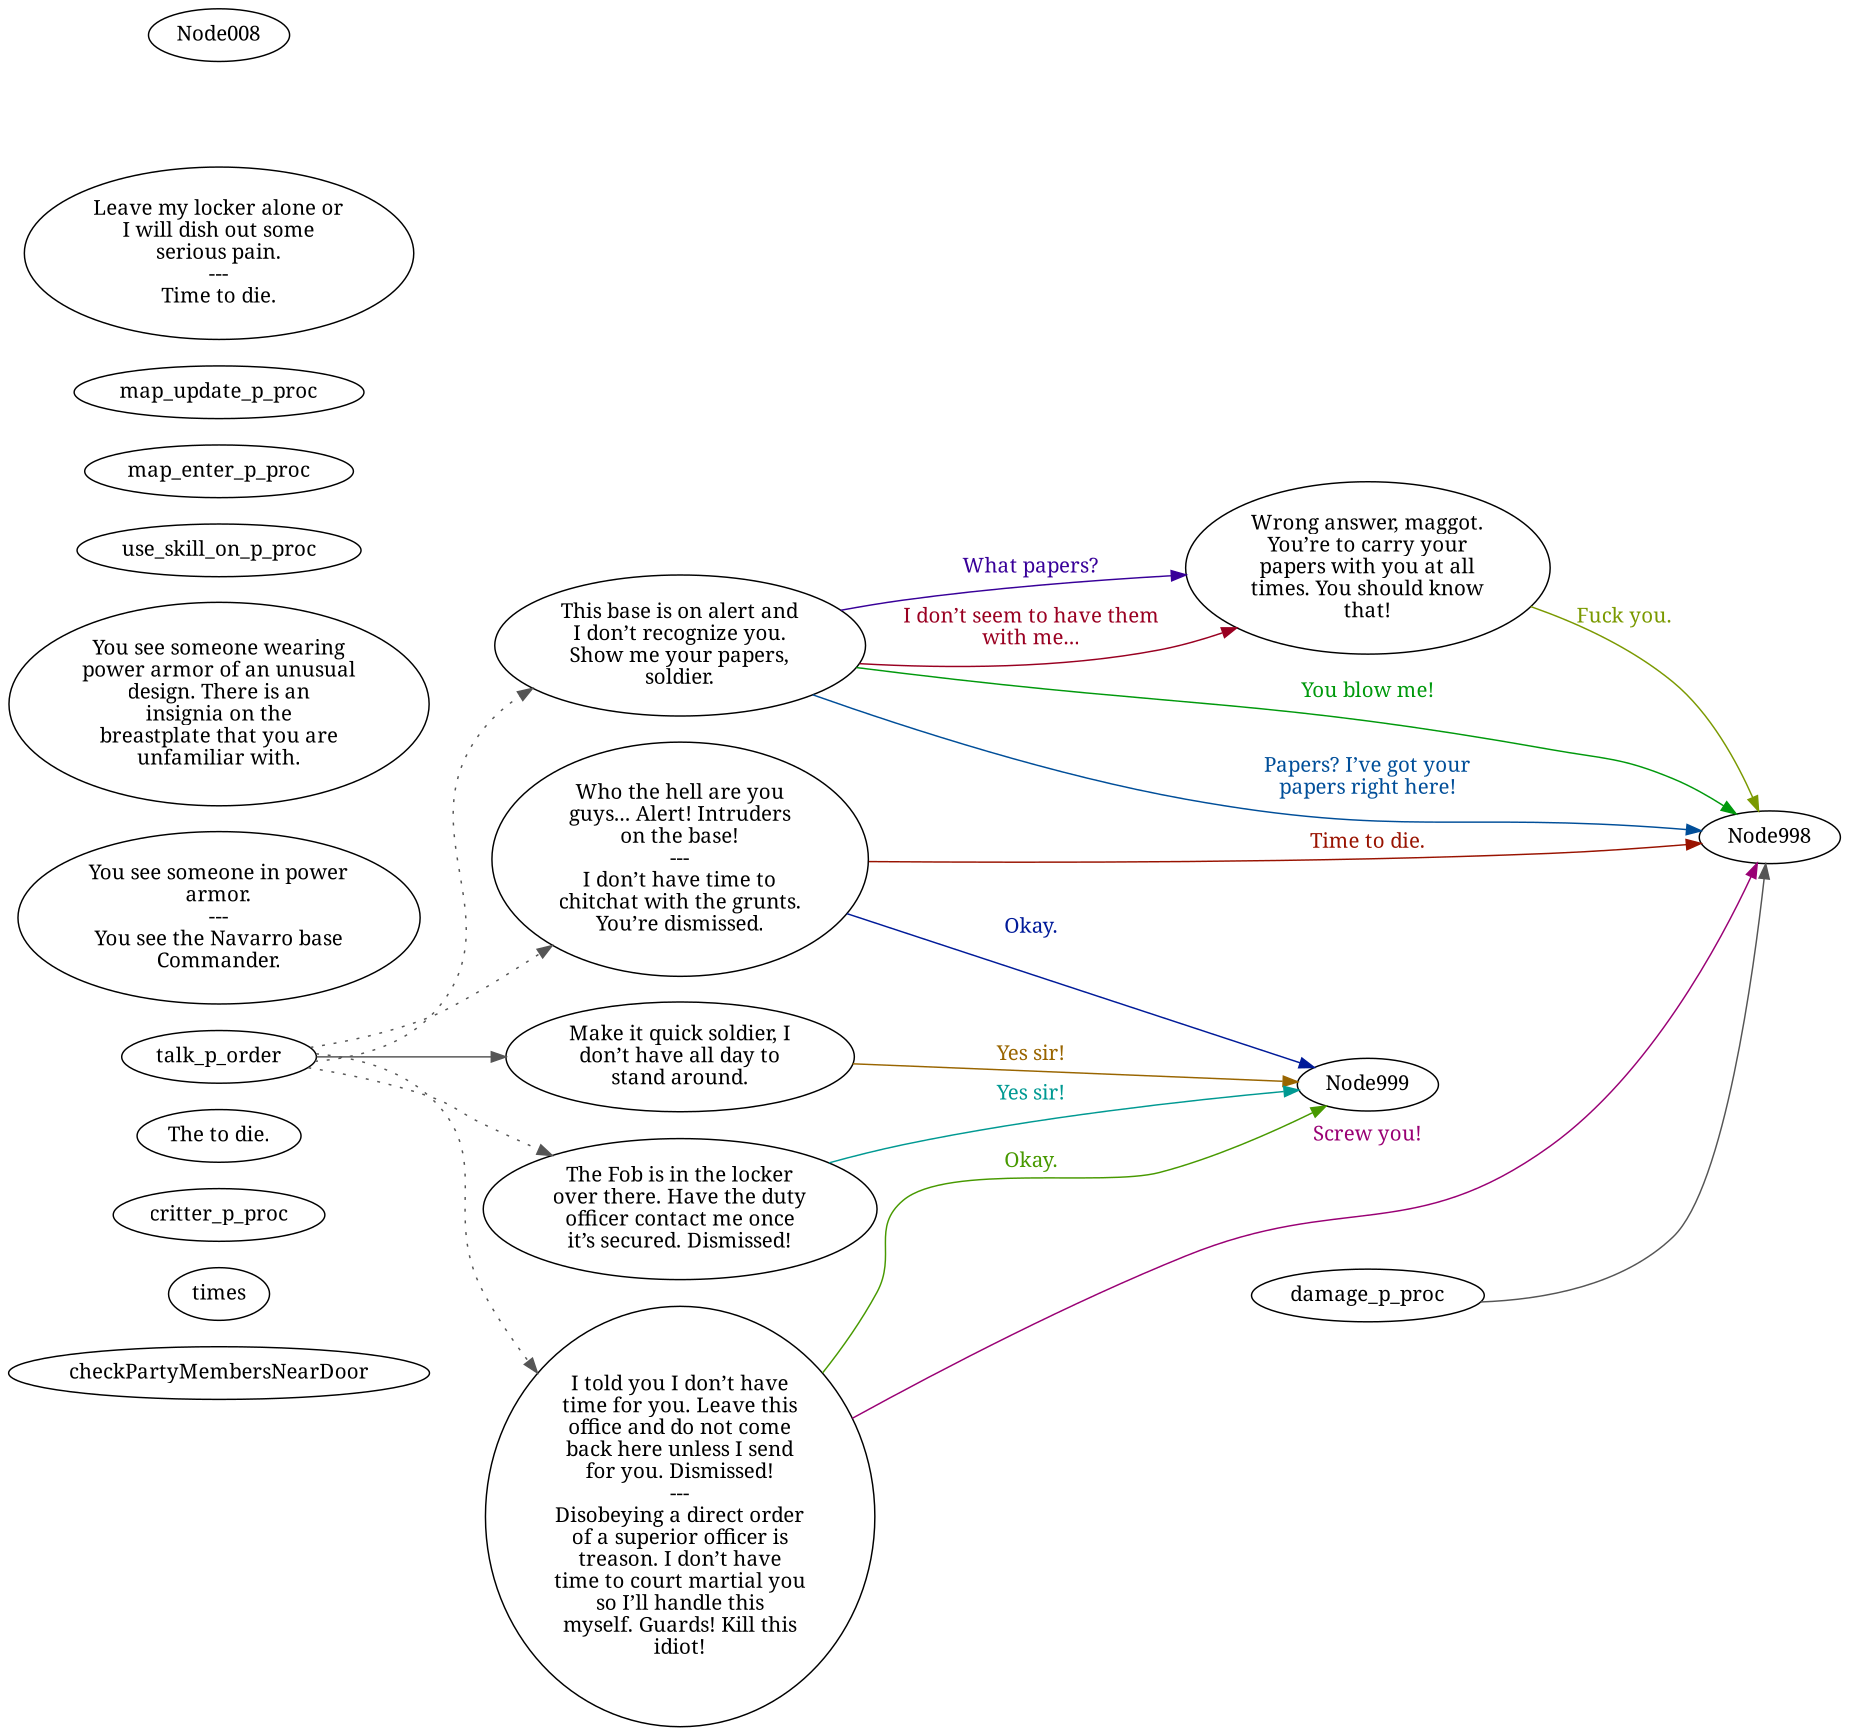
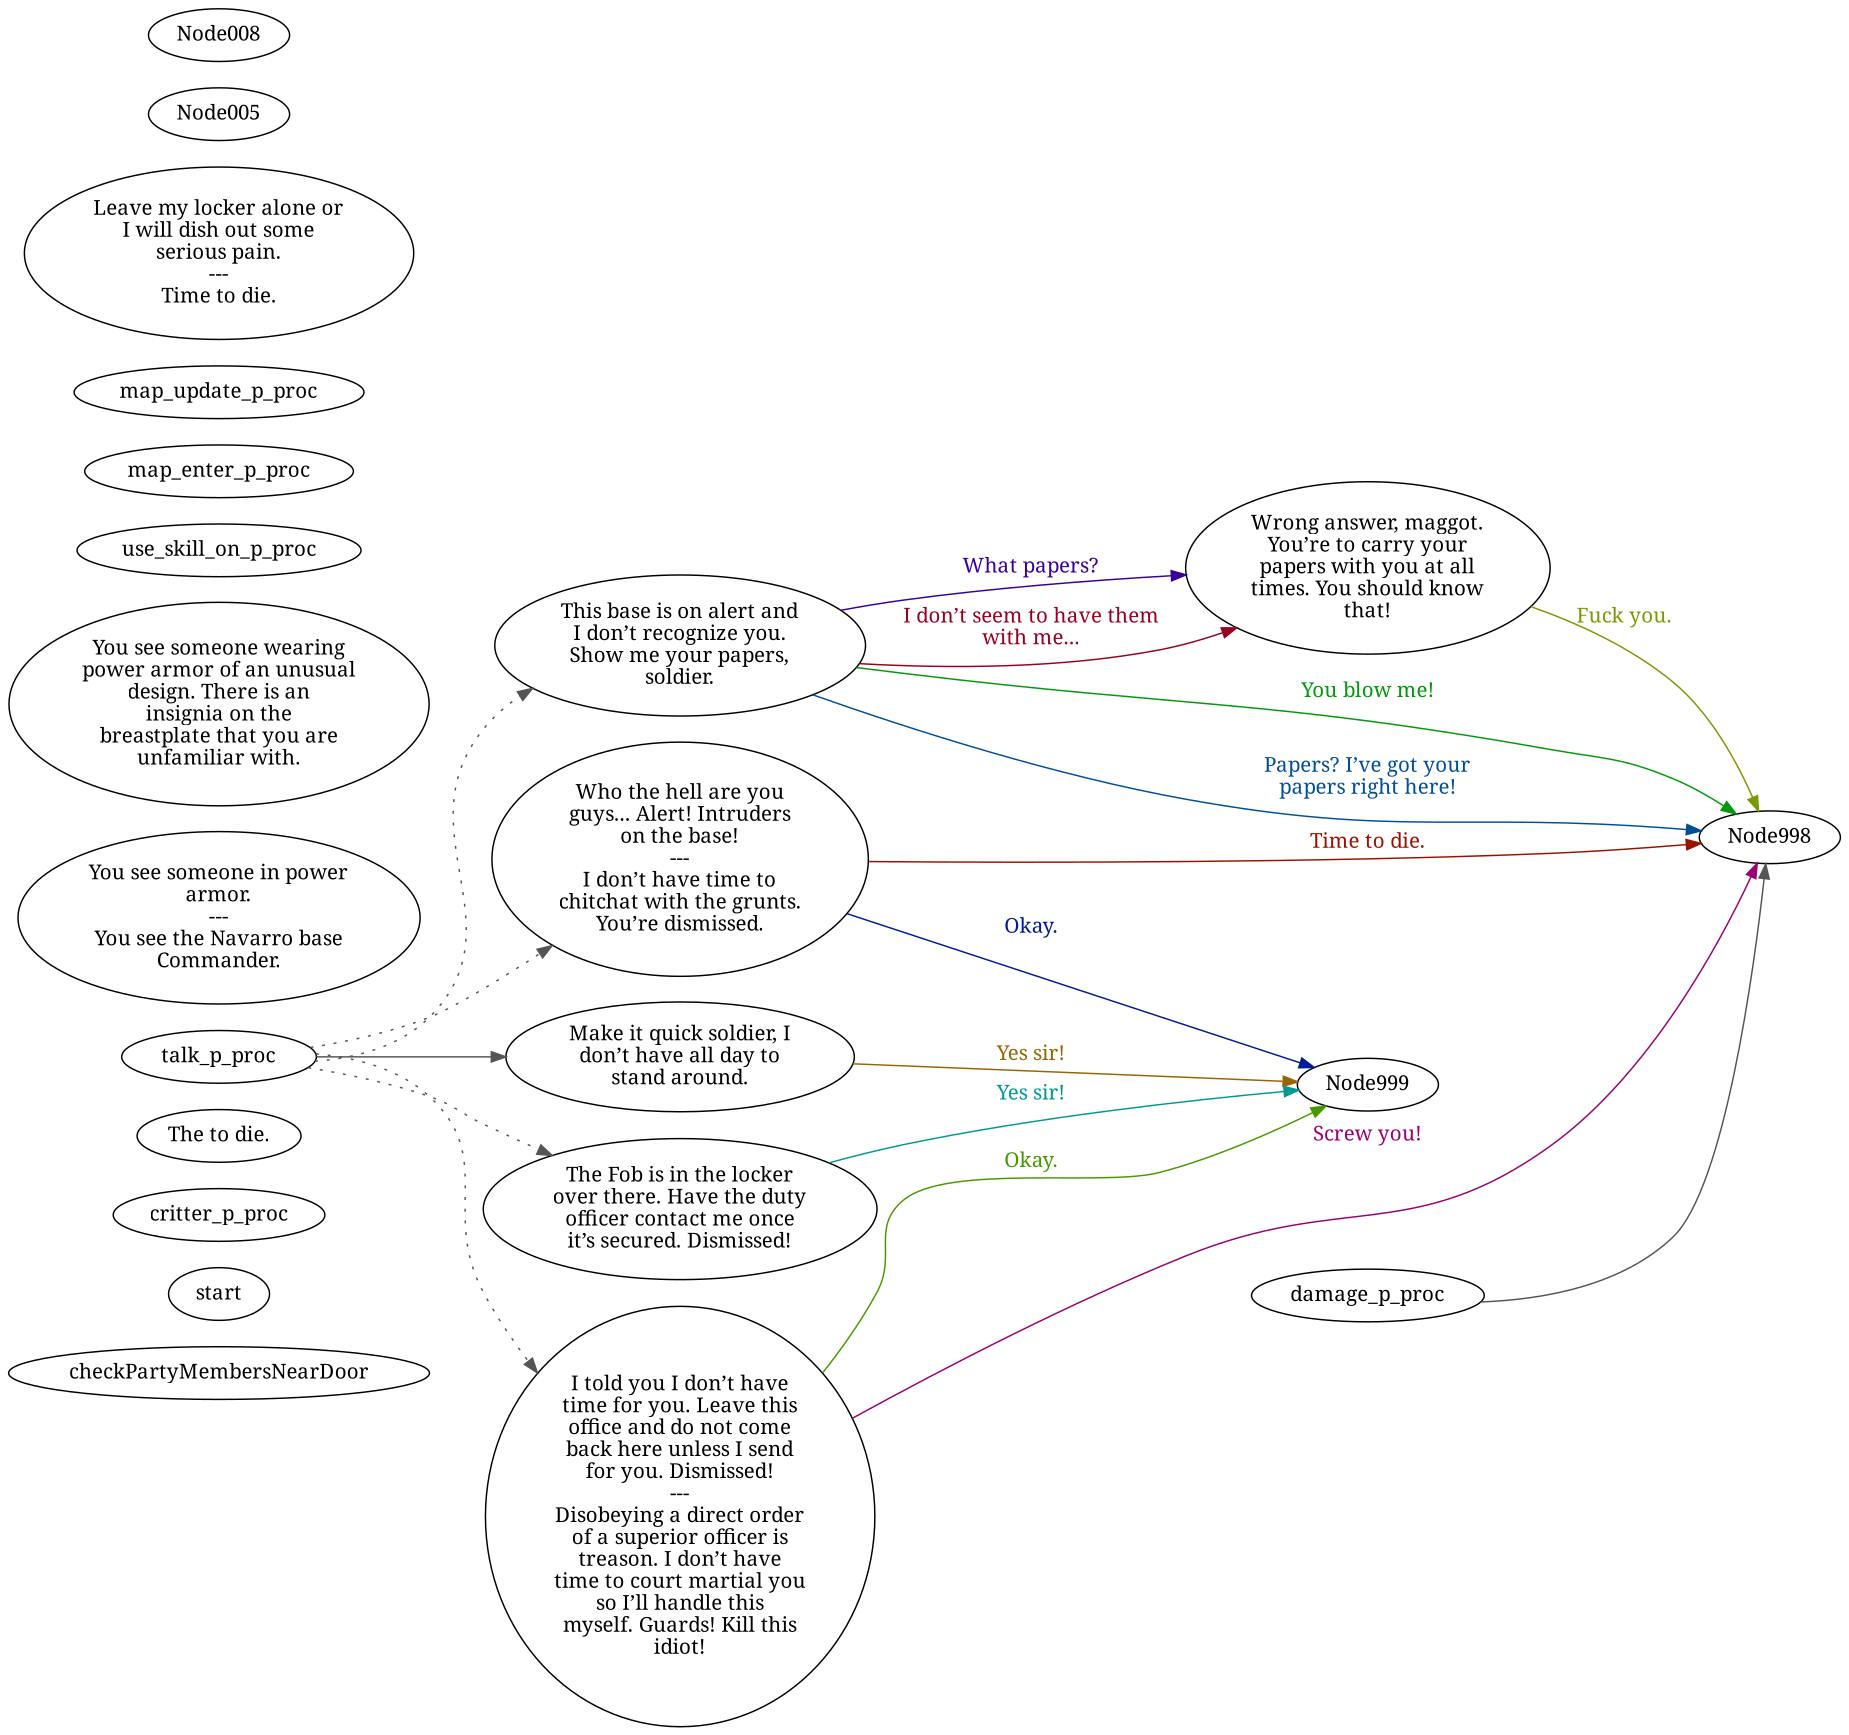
none -> (219, 114)
(219, 1057) -> (219, 1057)
(219, 1294) -> (219, 1294)
